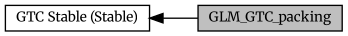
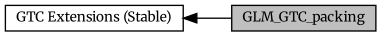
(77, 18) -> (94, 18)
